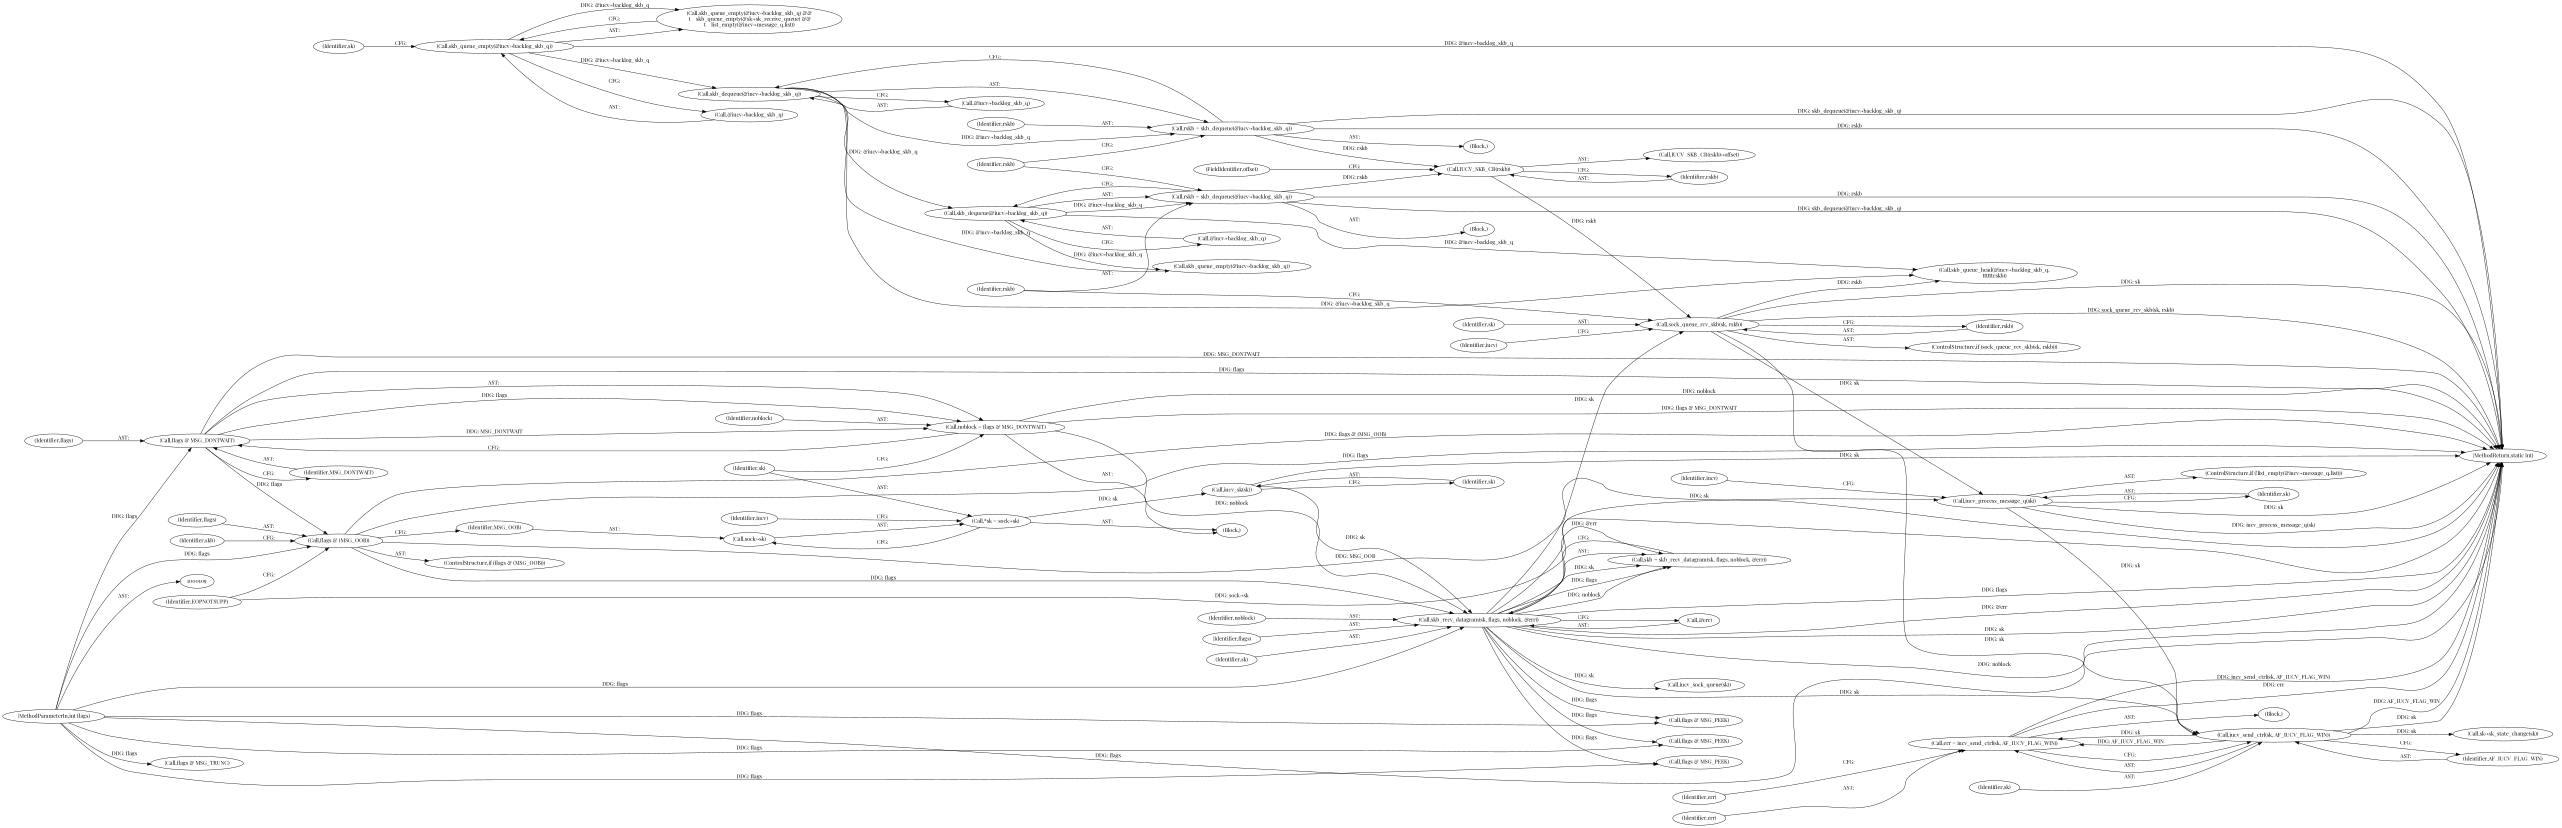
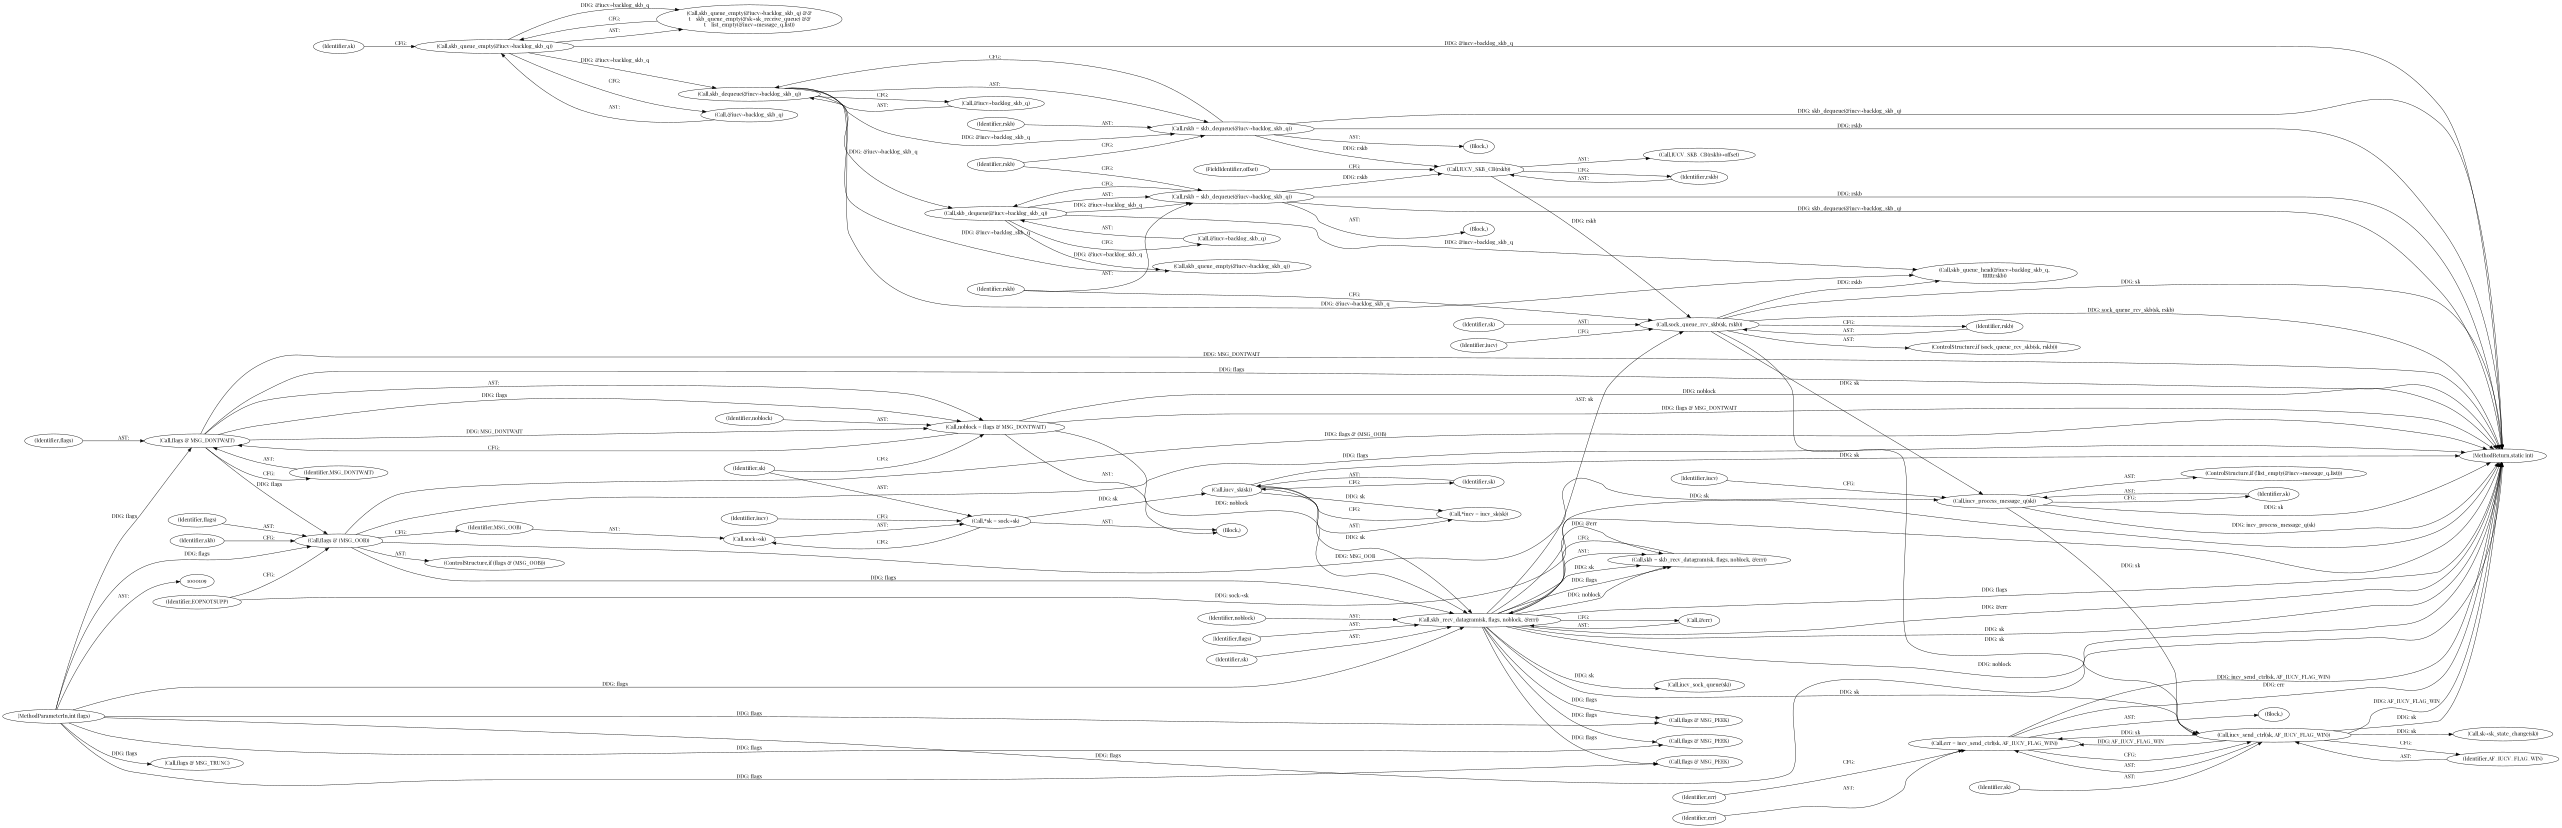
(1584, 400) -> (1584, 400)
none -> (1479, 514)
